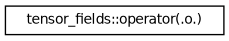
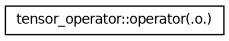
(115, 20) -> (115, 20)
